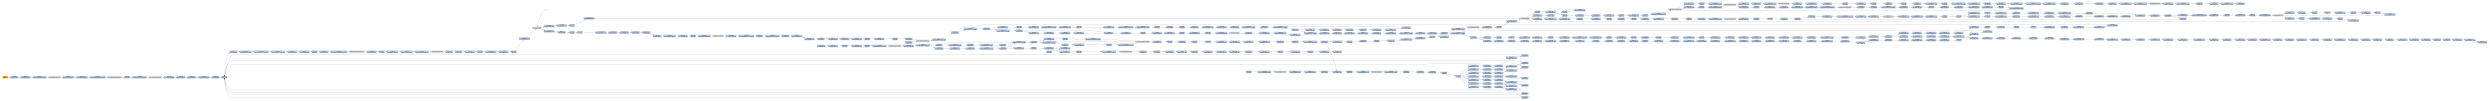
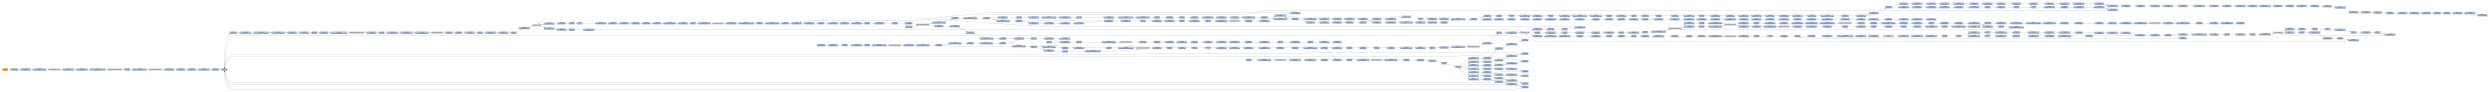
(1945, 40) -> none
